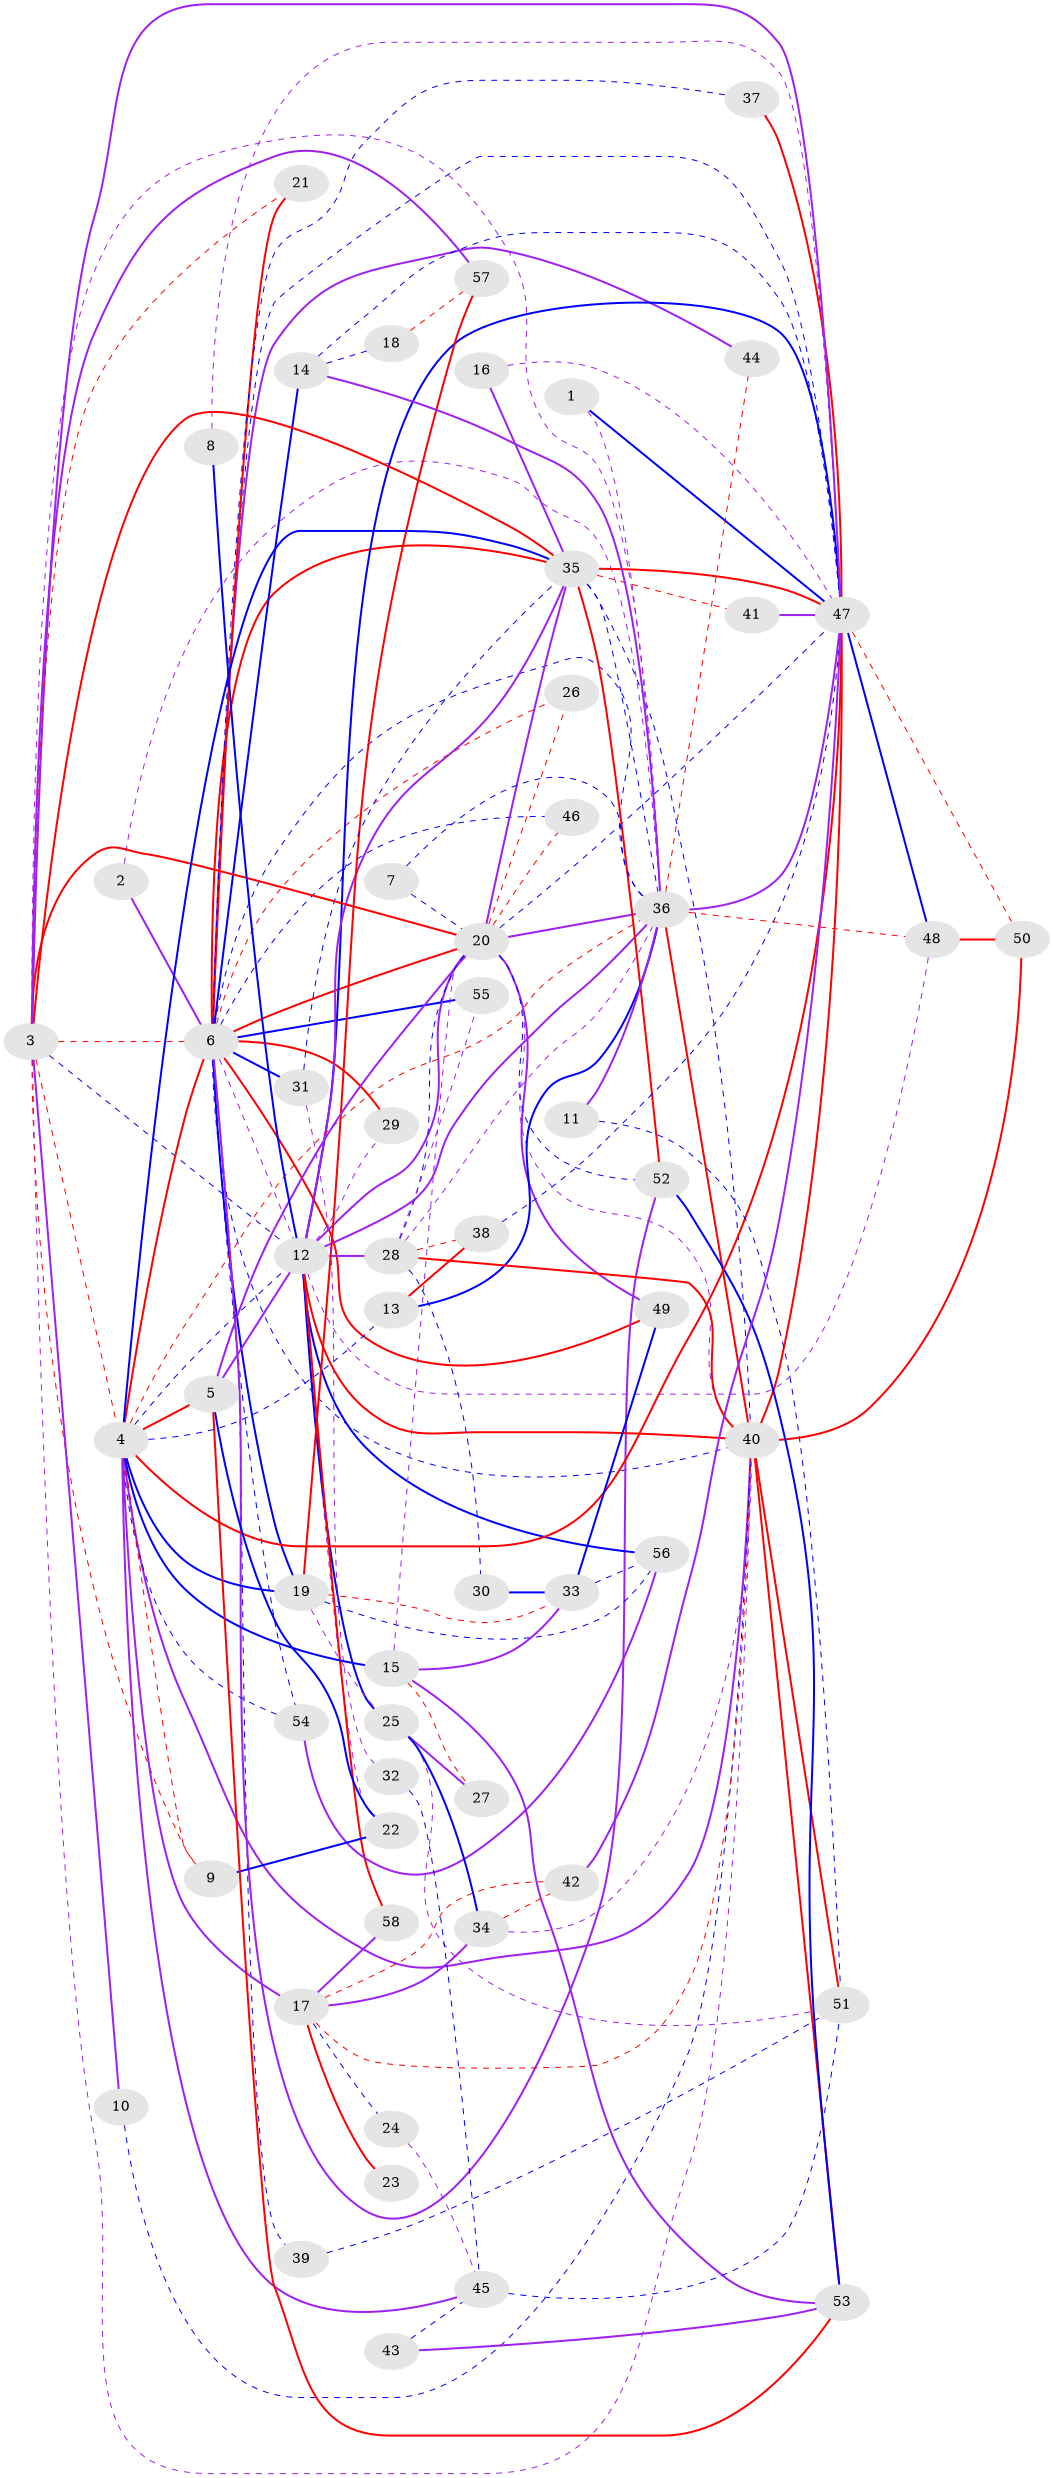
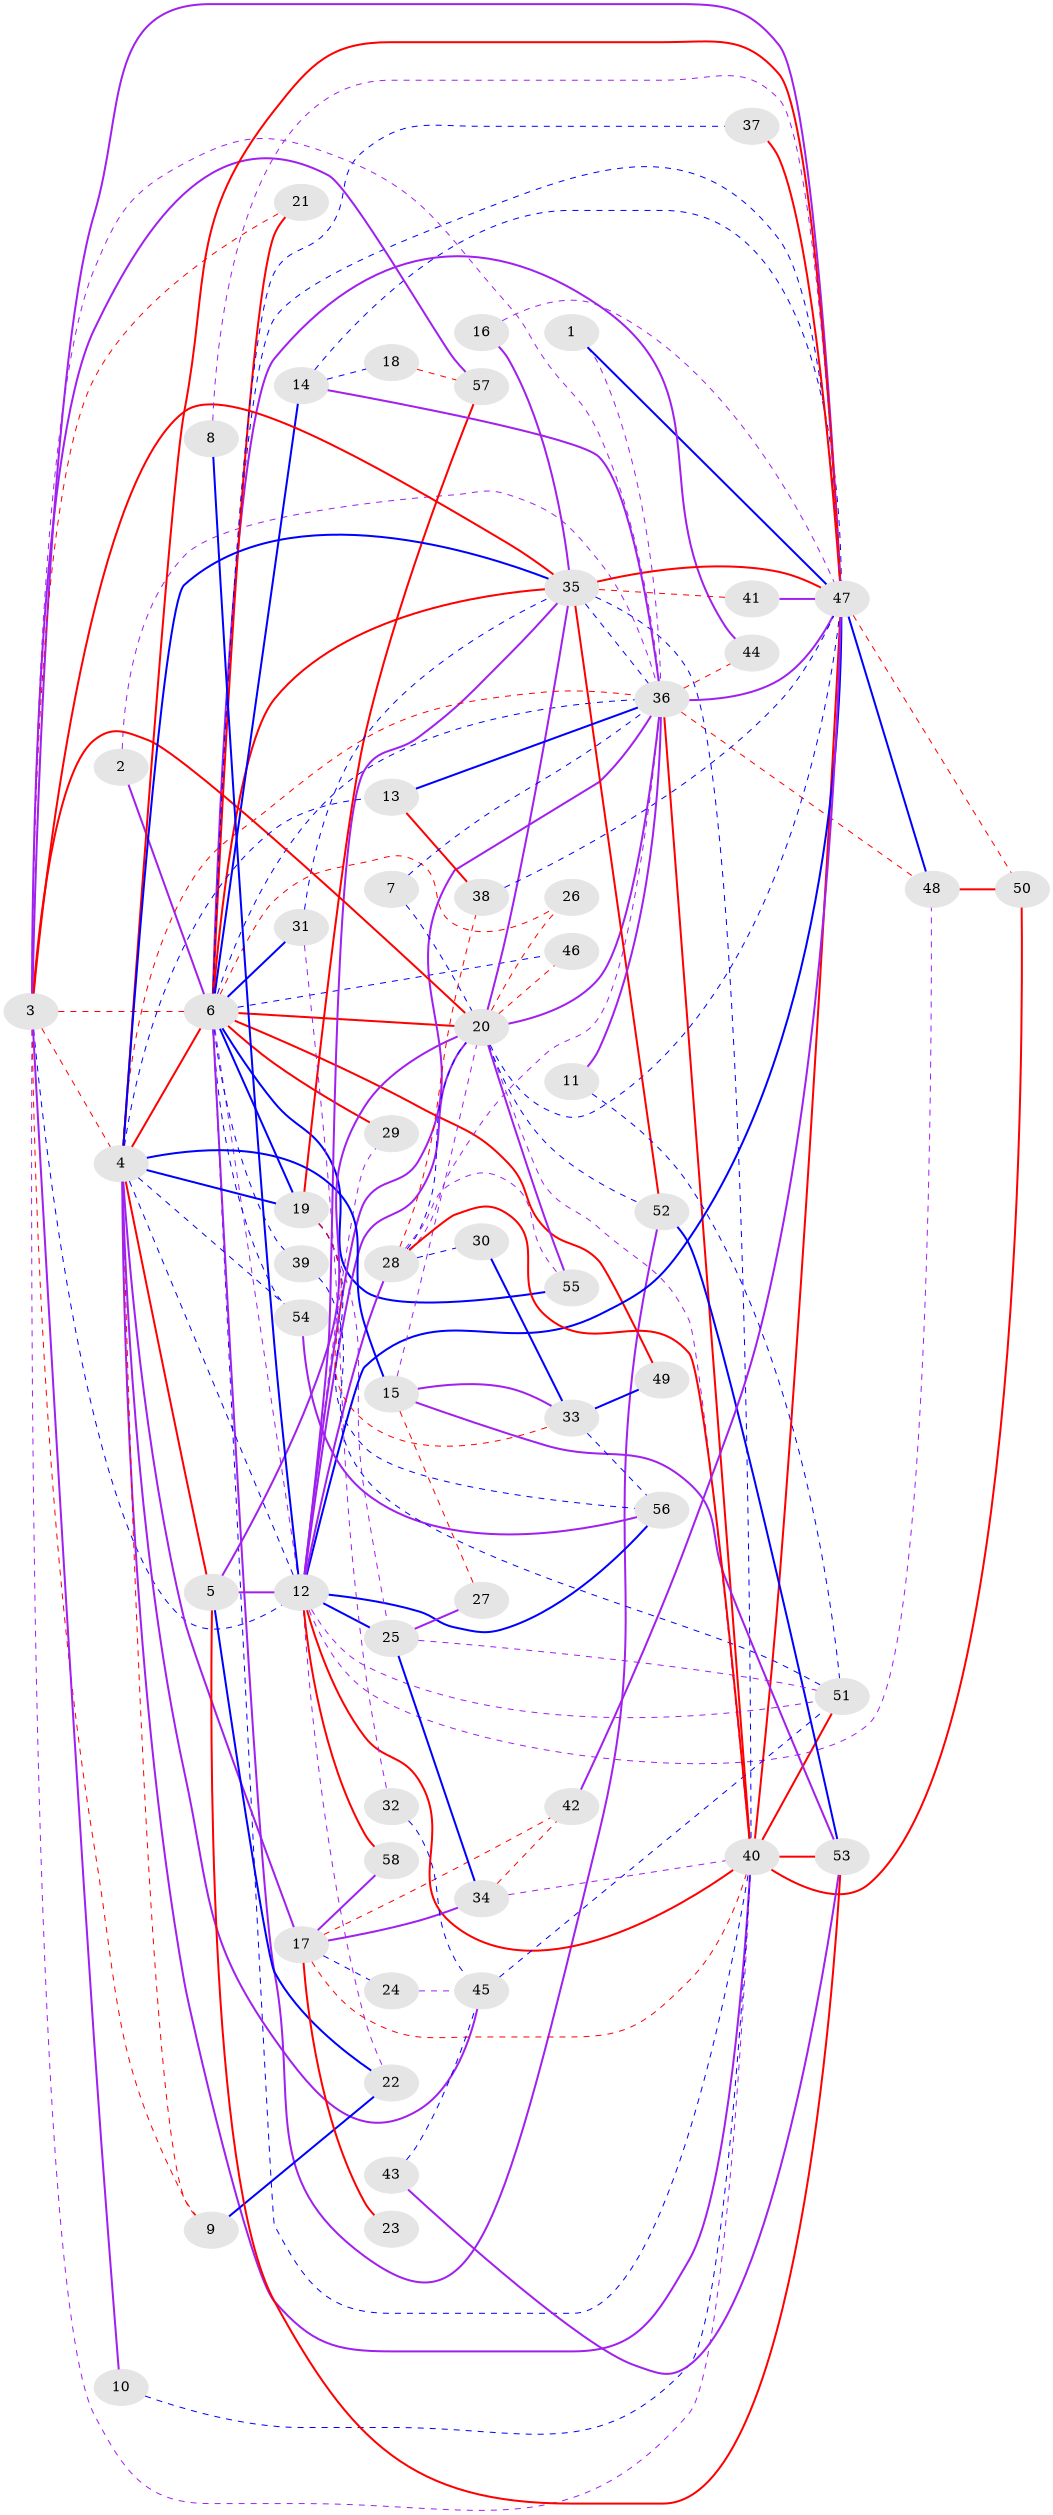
(539, 1206) -> (525, 1158)
none -> (548, 1714)
